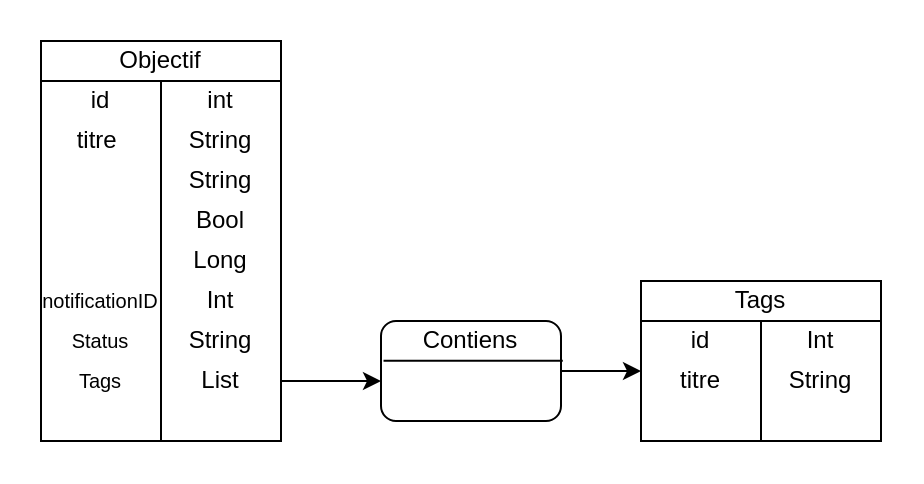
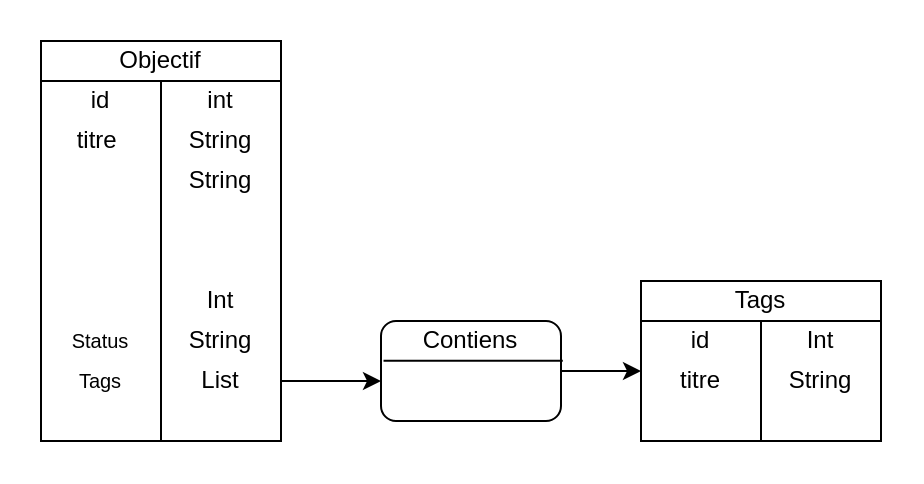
(221, 221) -> none
(221, 261) -> none
(101, 301) -> none
